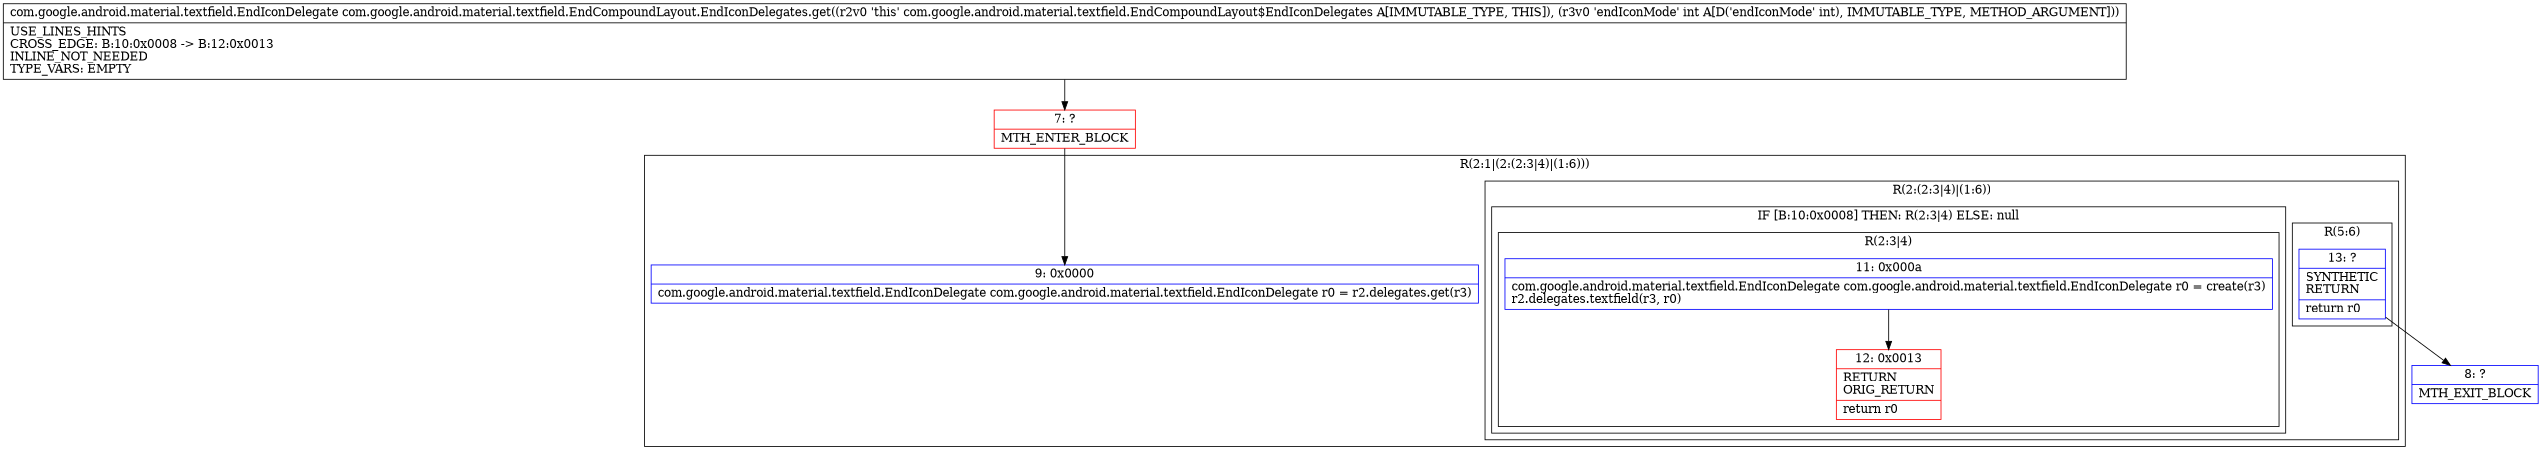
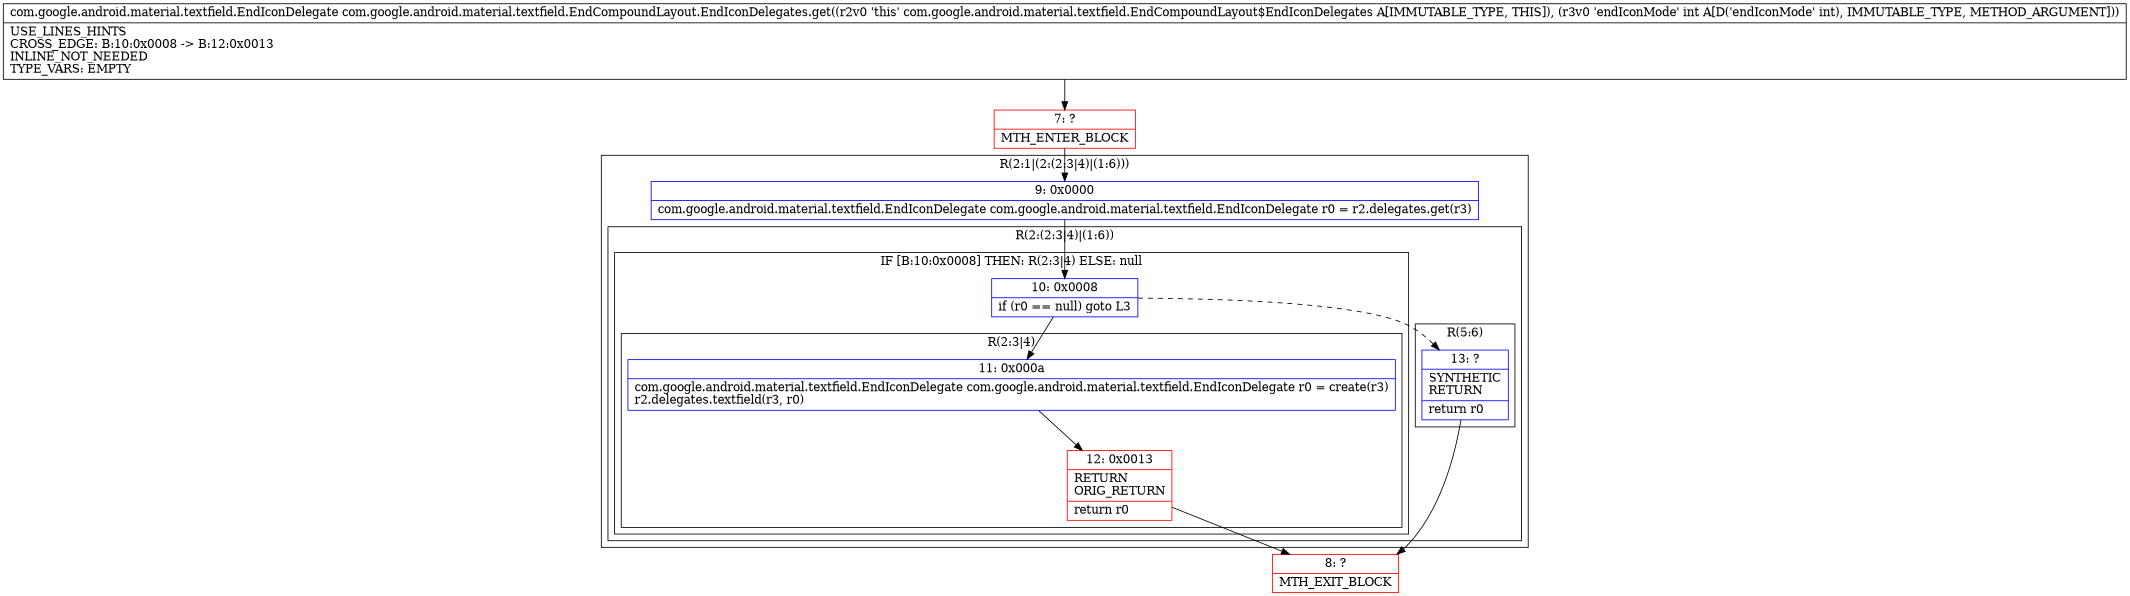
none -> (1065, 298)
(2475, 385) -> (1336, 573)
none -> (1208, 522)
